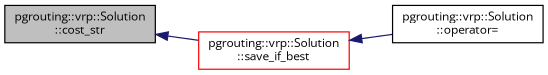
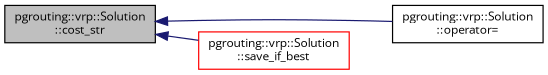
(377, 36) -> (280, 20)
